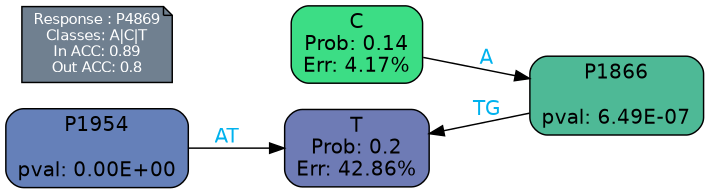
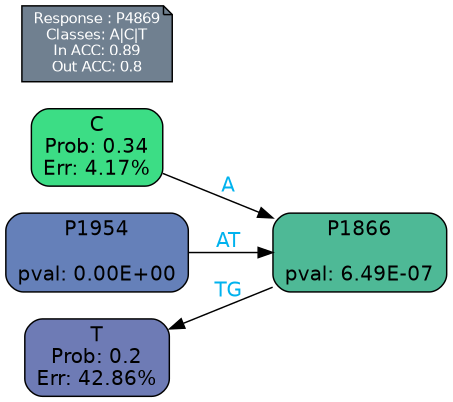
(357, 45) -> (97, 147)
(229, 148) -> (223, 253)
